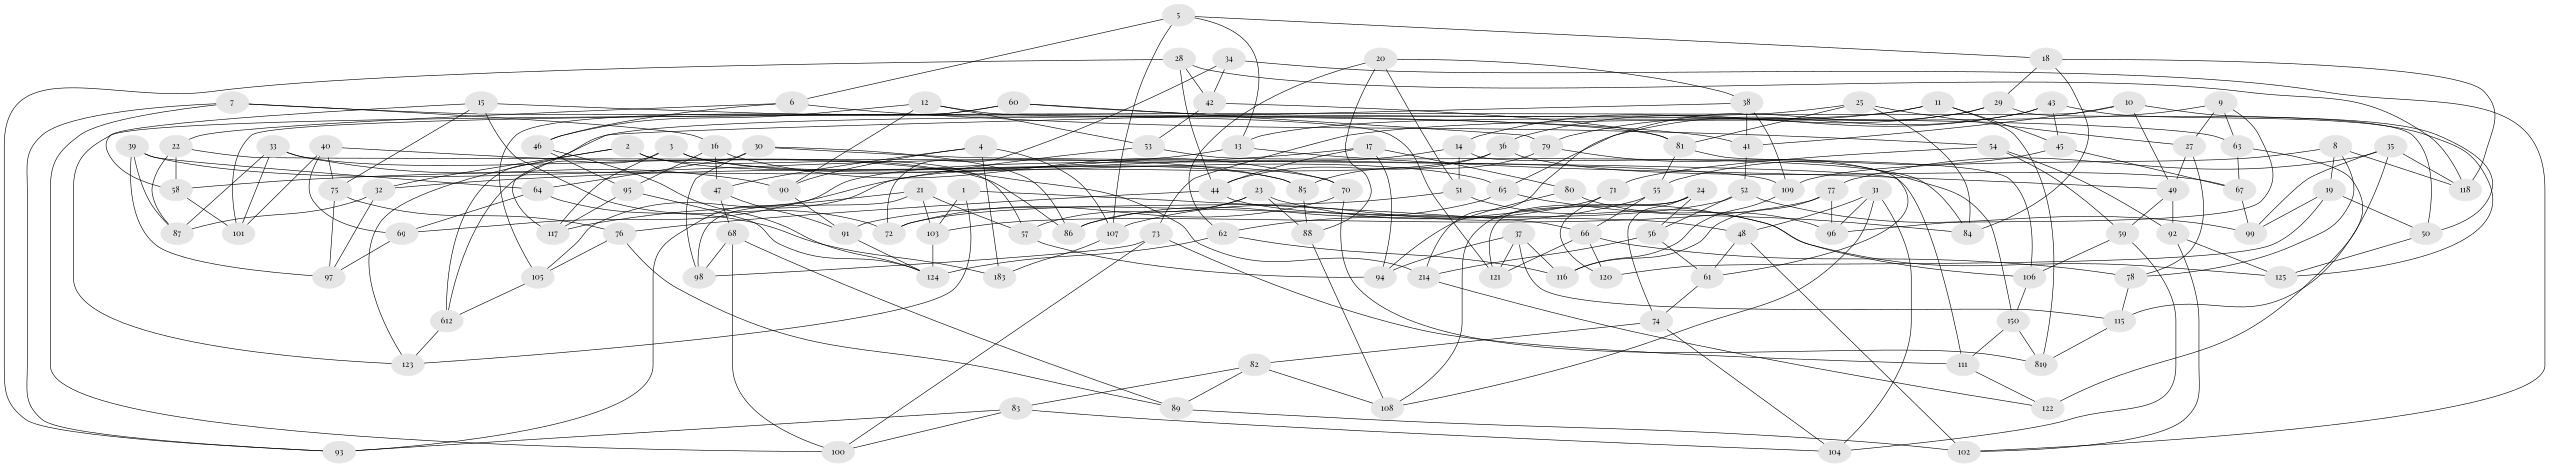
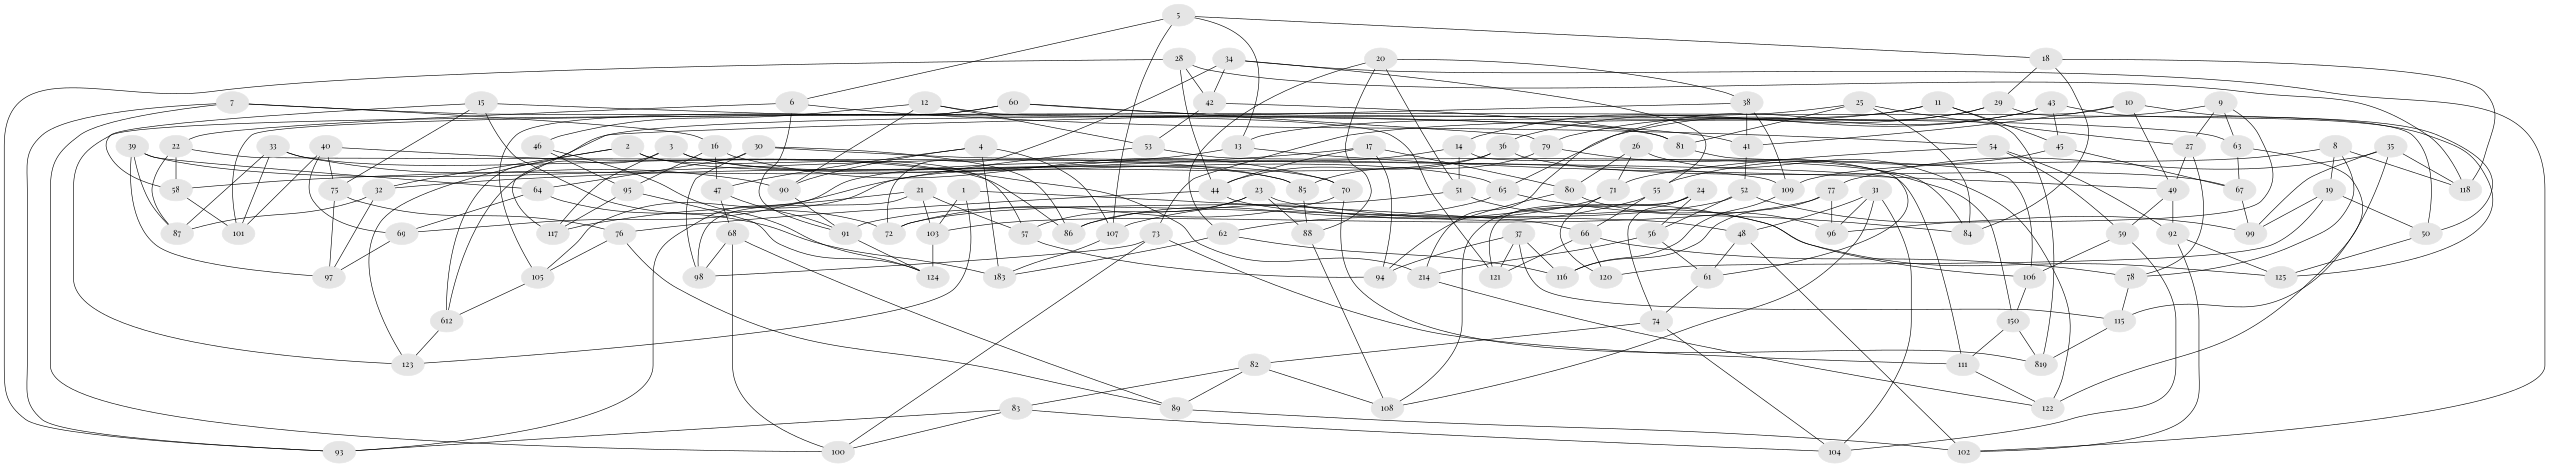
(662, 116) -> (759, 190)
none -> (1636, 146)
(1668, 168) -> (1522, 92)
(1111, 253) -> (1097, 260)
